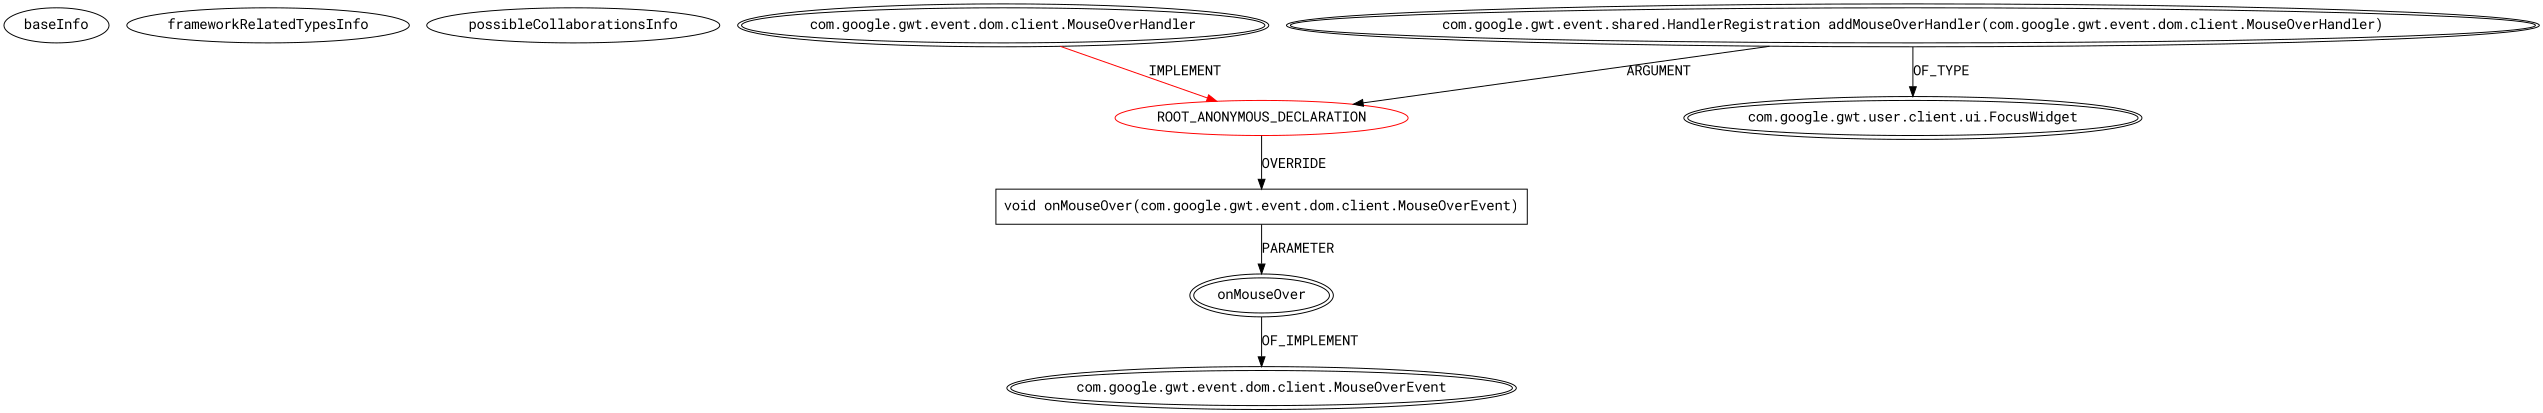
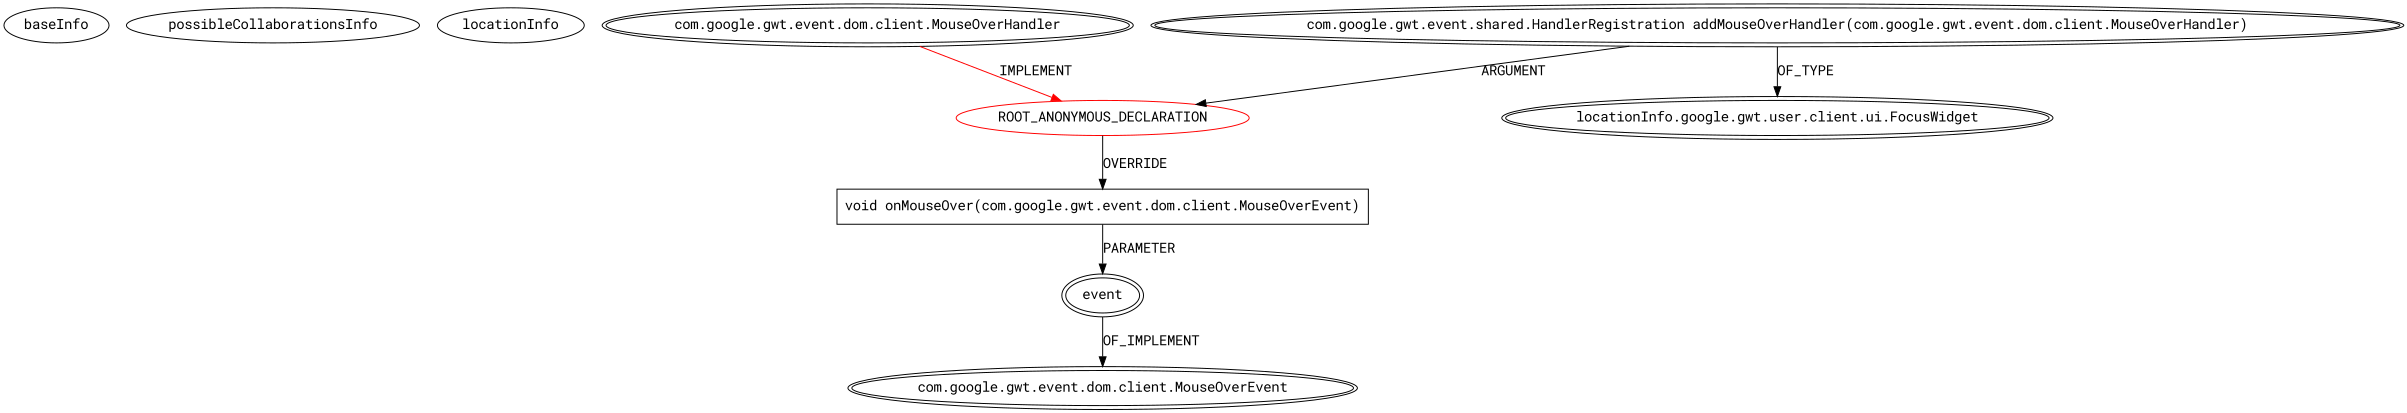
(268, 25) -> none
none -> (511, 25)
(1913, 118) -> (1777, 118)
(1262, 295) -> (1103, 295)
